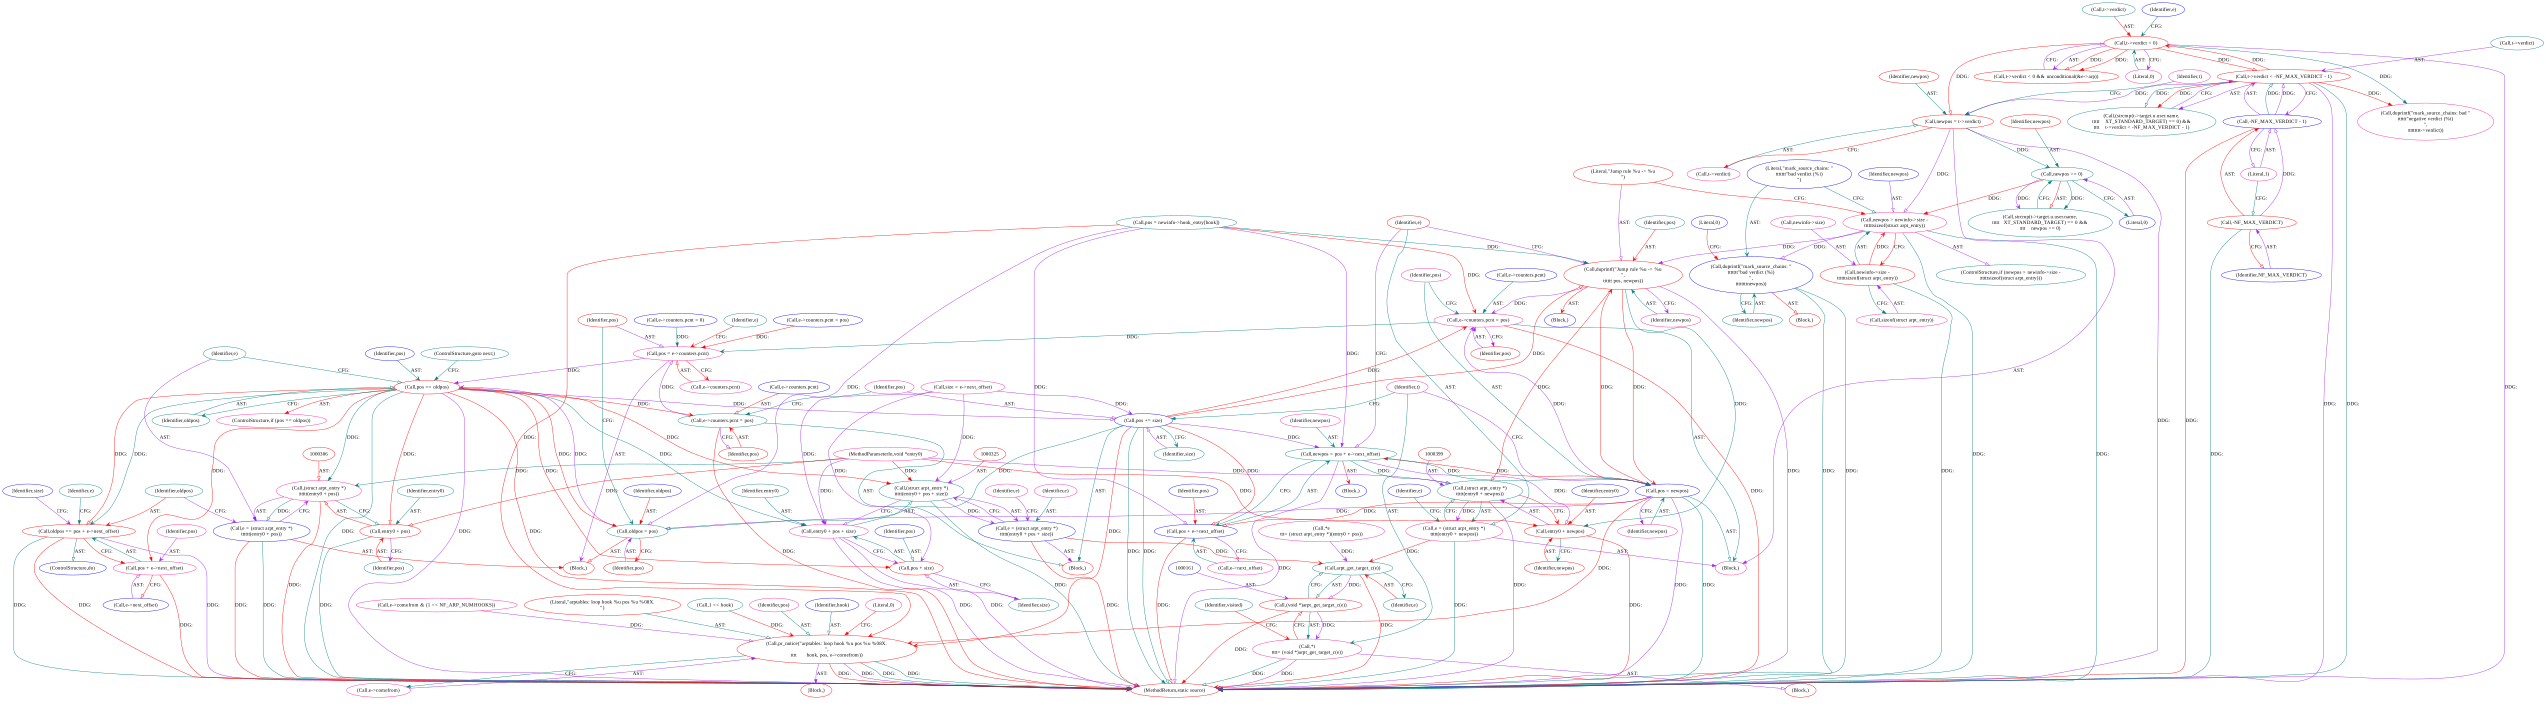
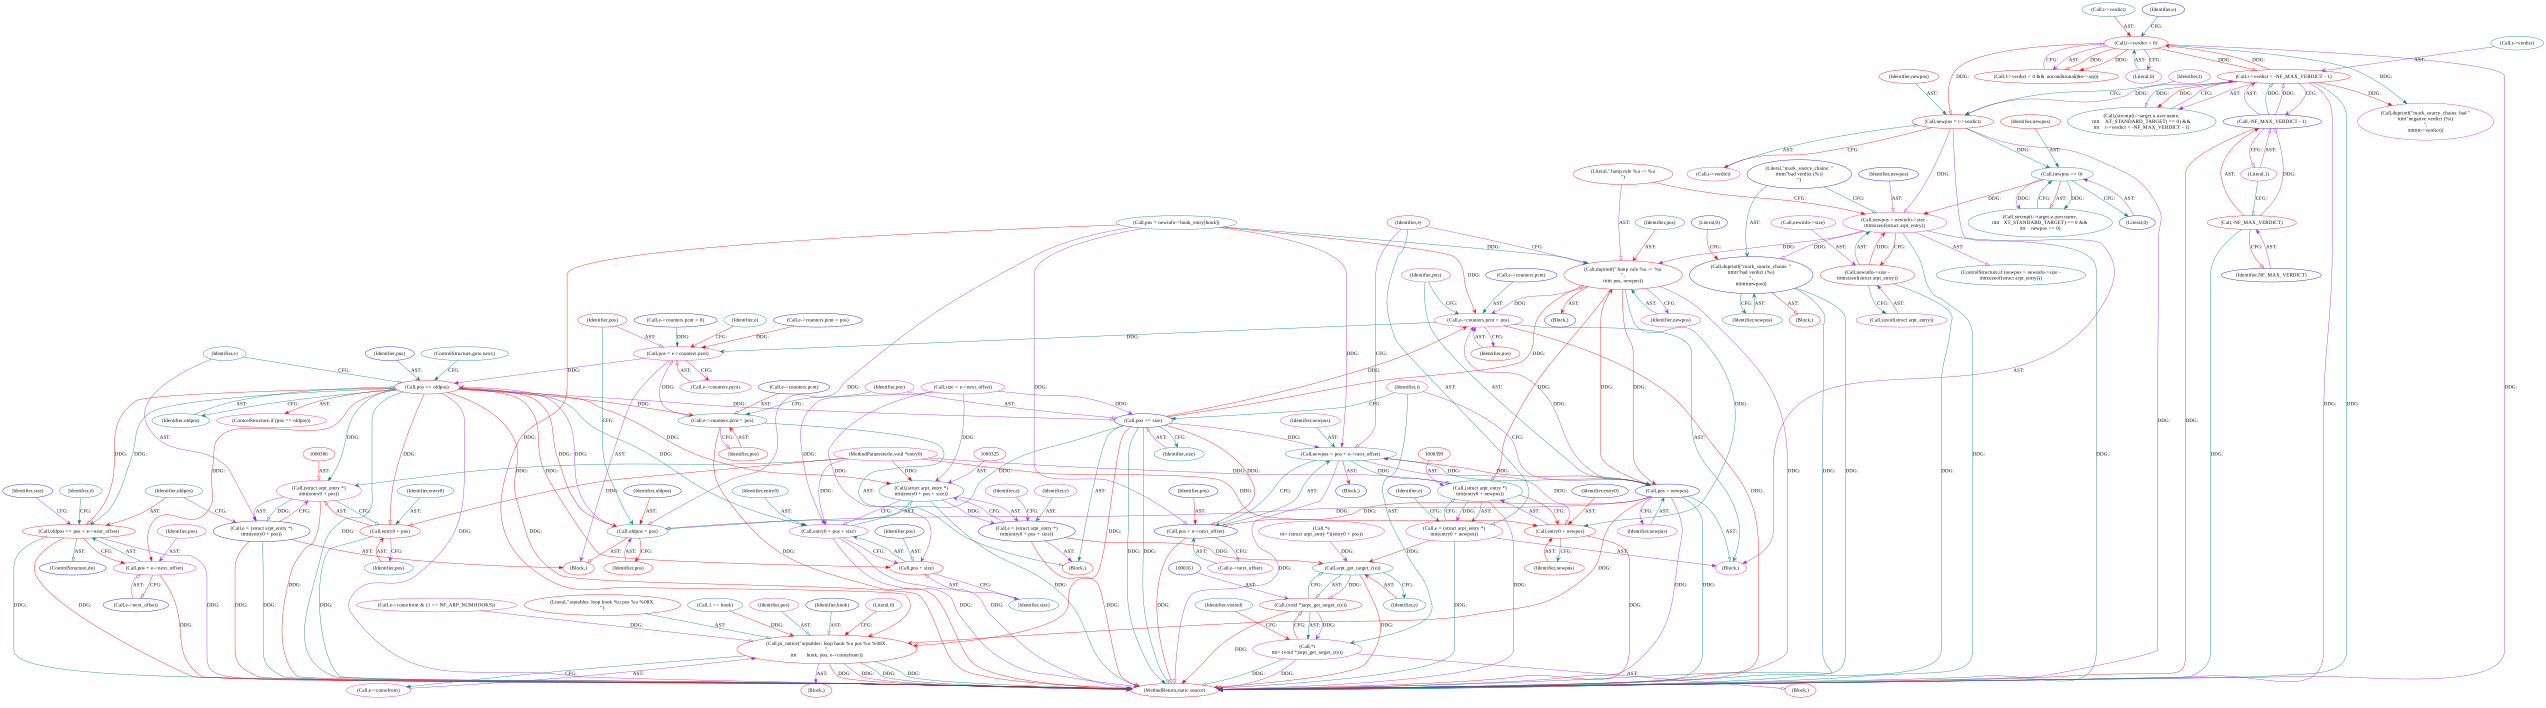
(553, 434) -> (553, 434)
